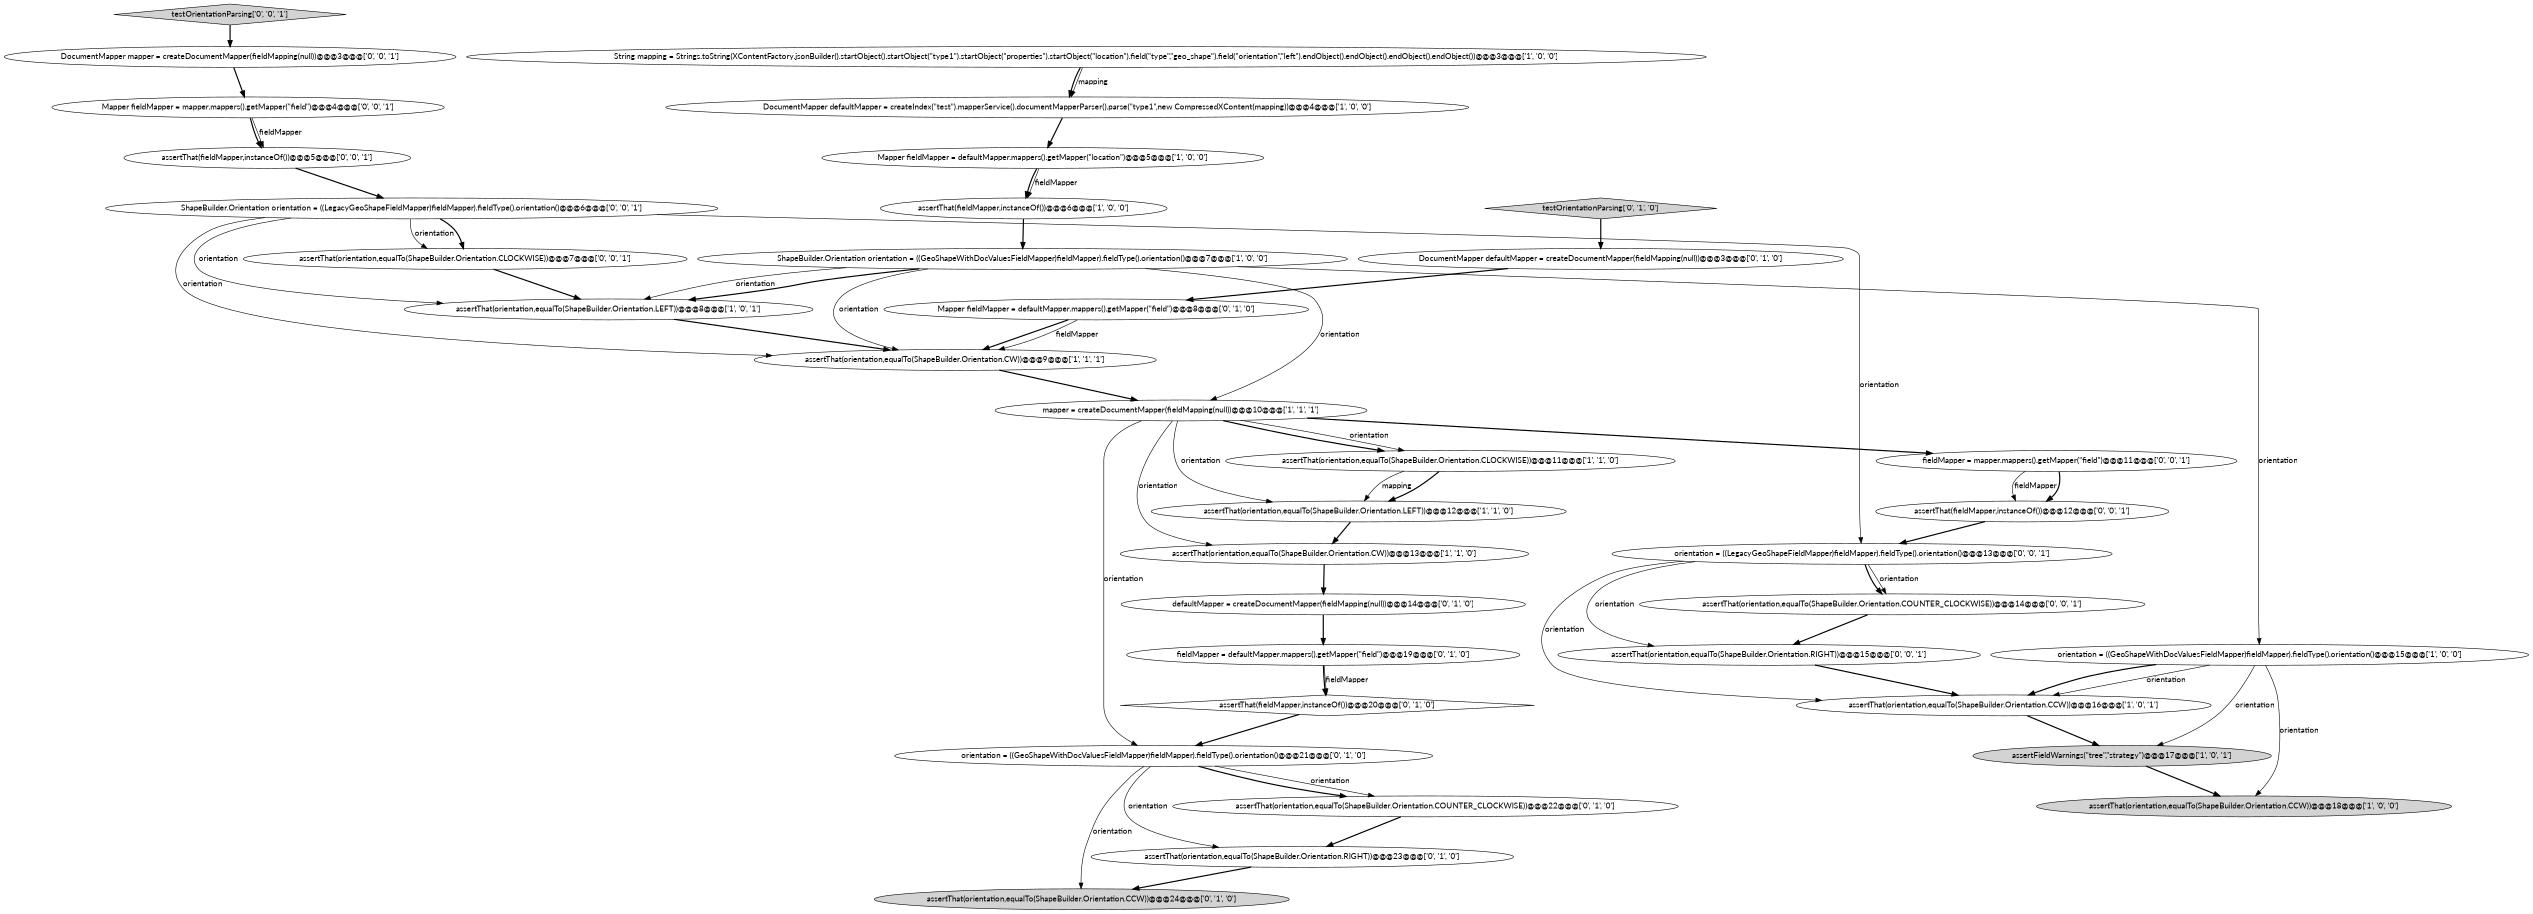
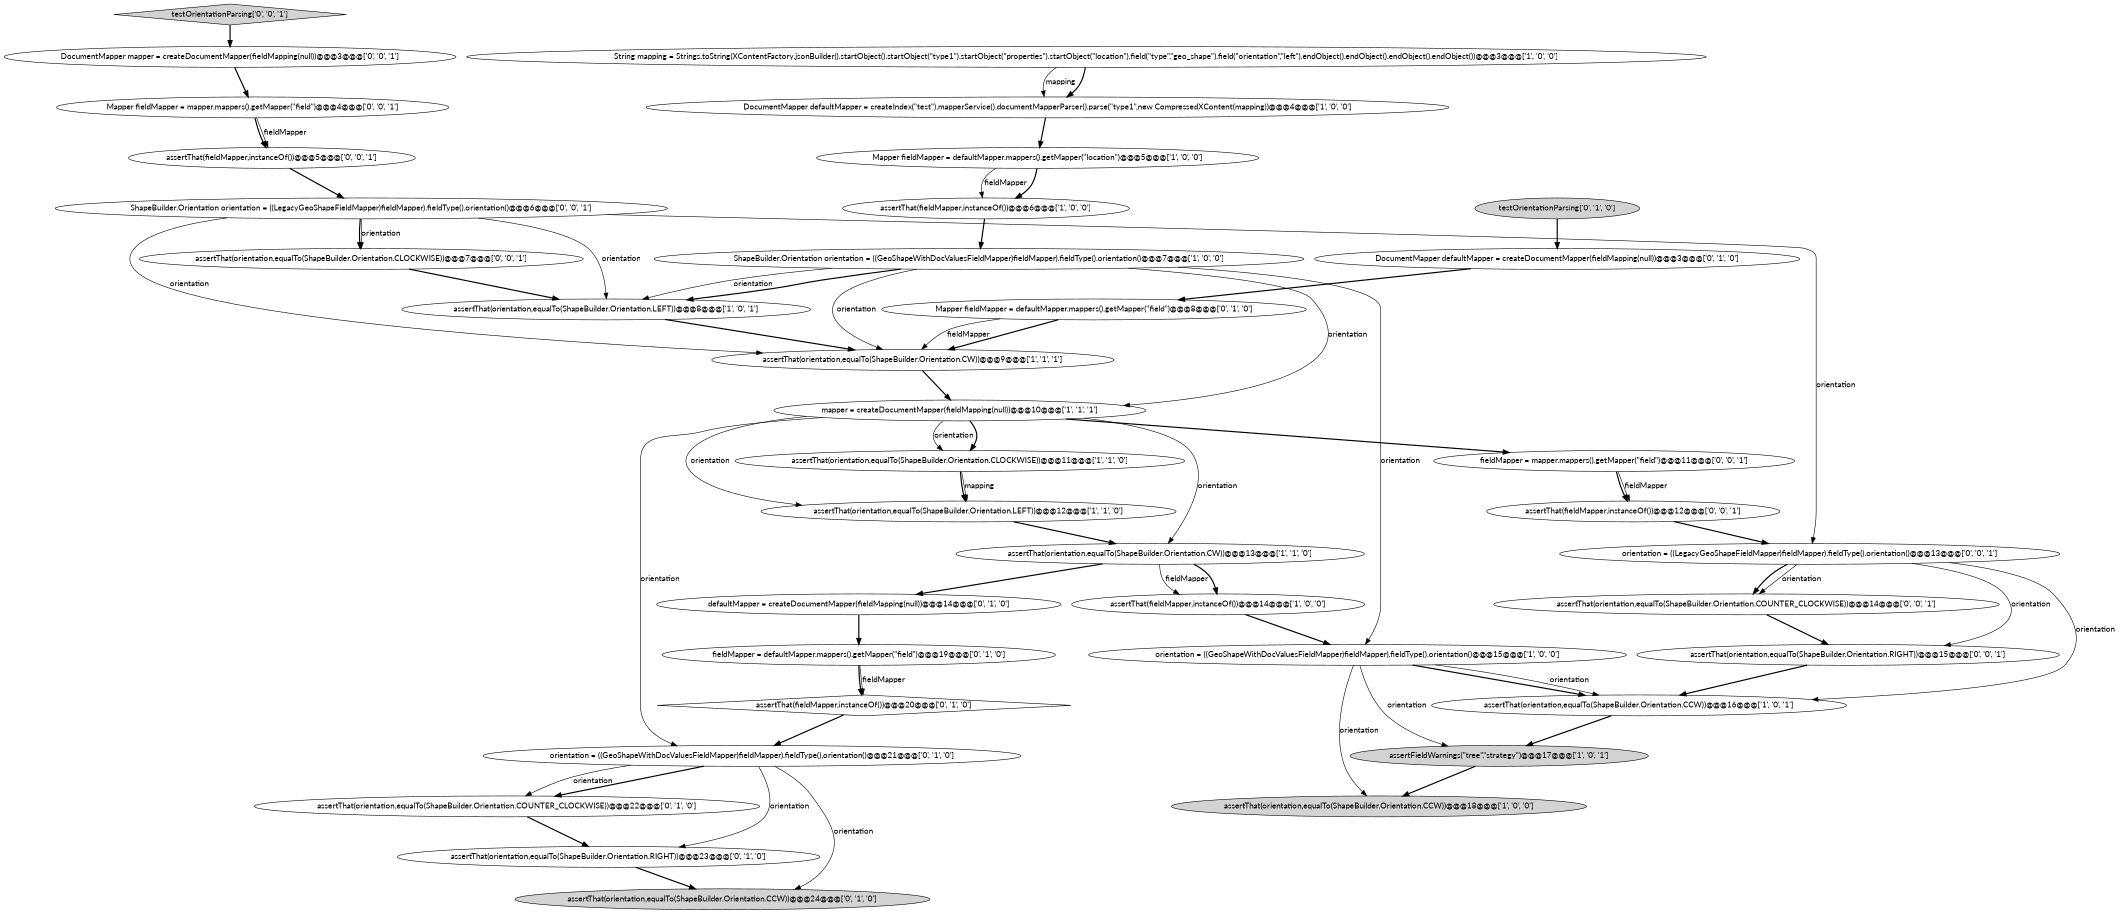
(1601, 208) -> (1557, 208)
none -> (1218, 604)
